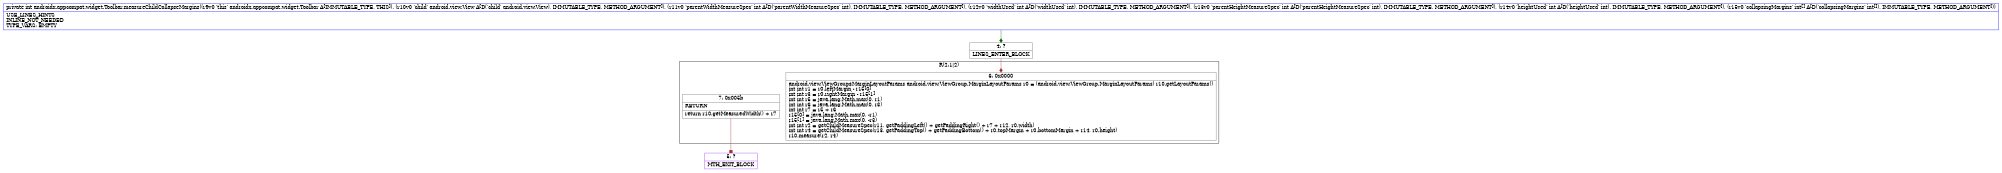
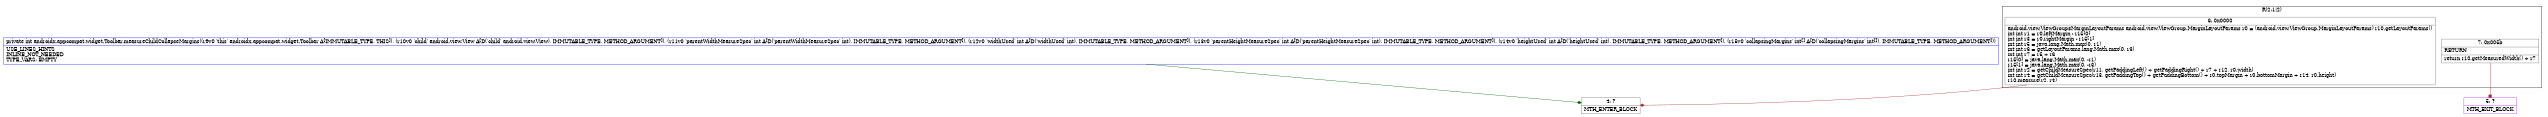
(1001, 54) -> (1611, 109)
(1001, 64) -> (1836, 100)
(836, 105) -> (2071, 50)
